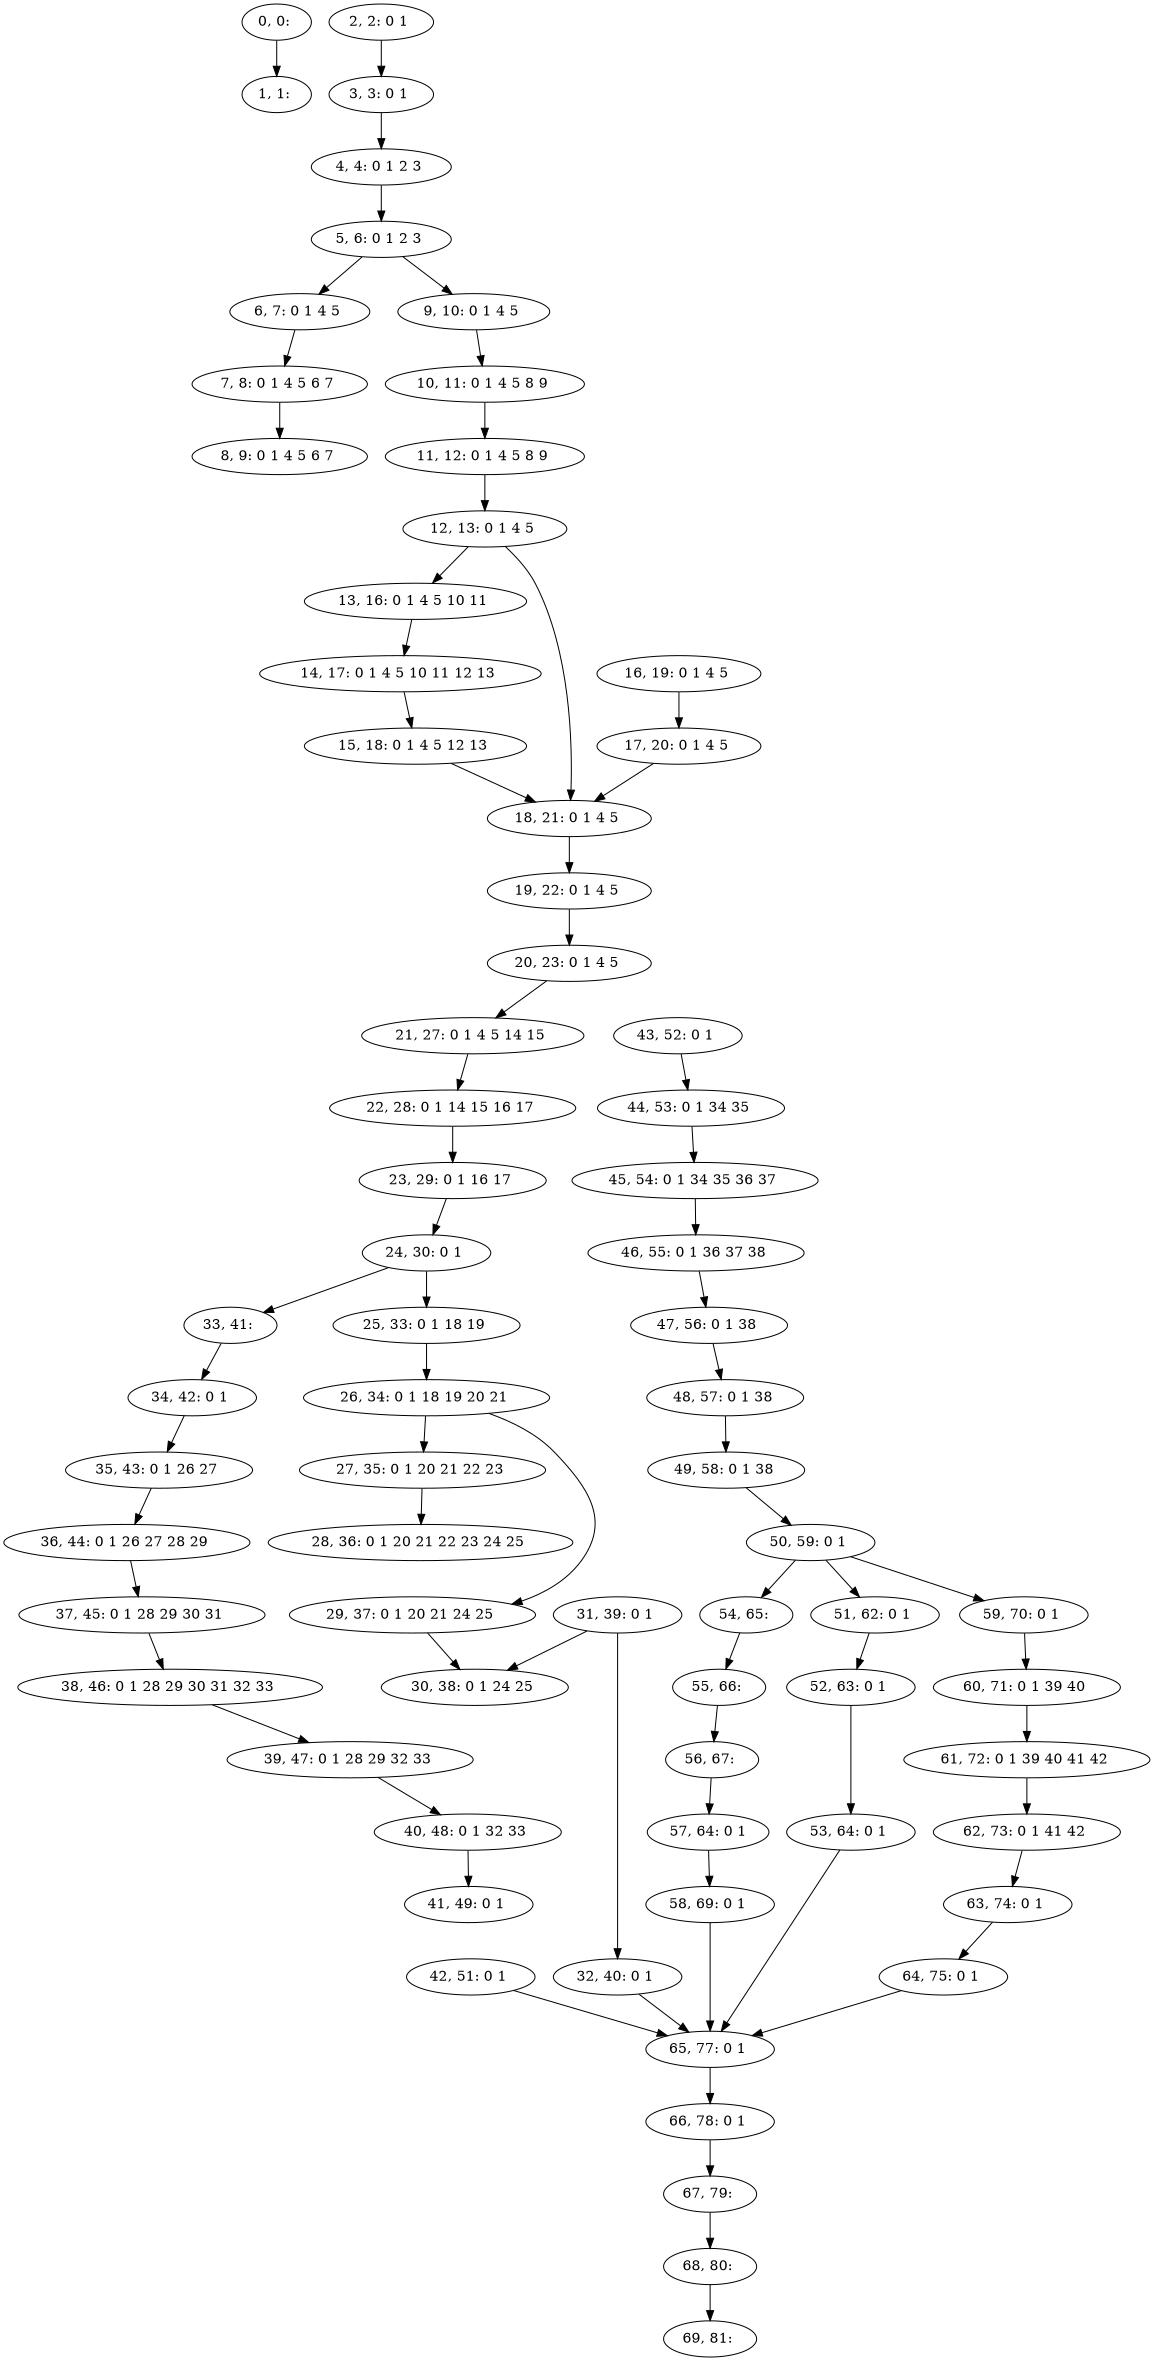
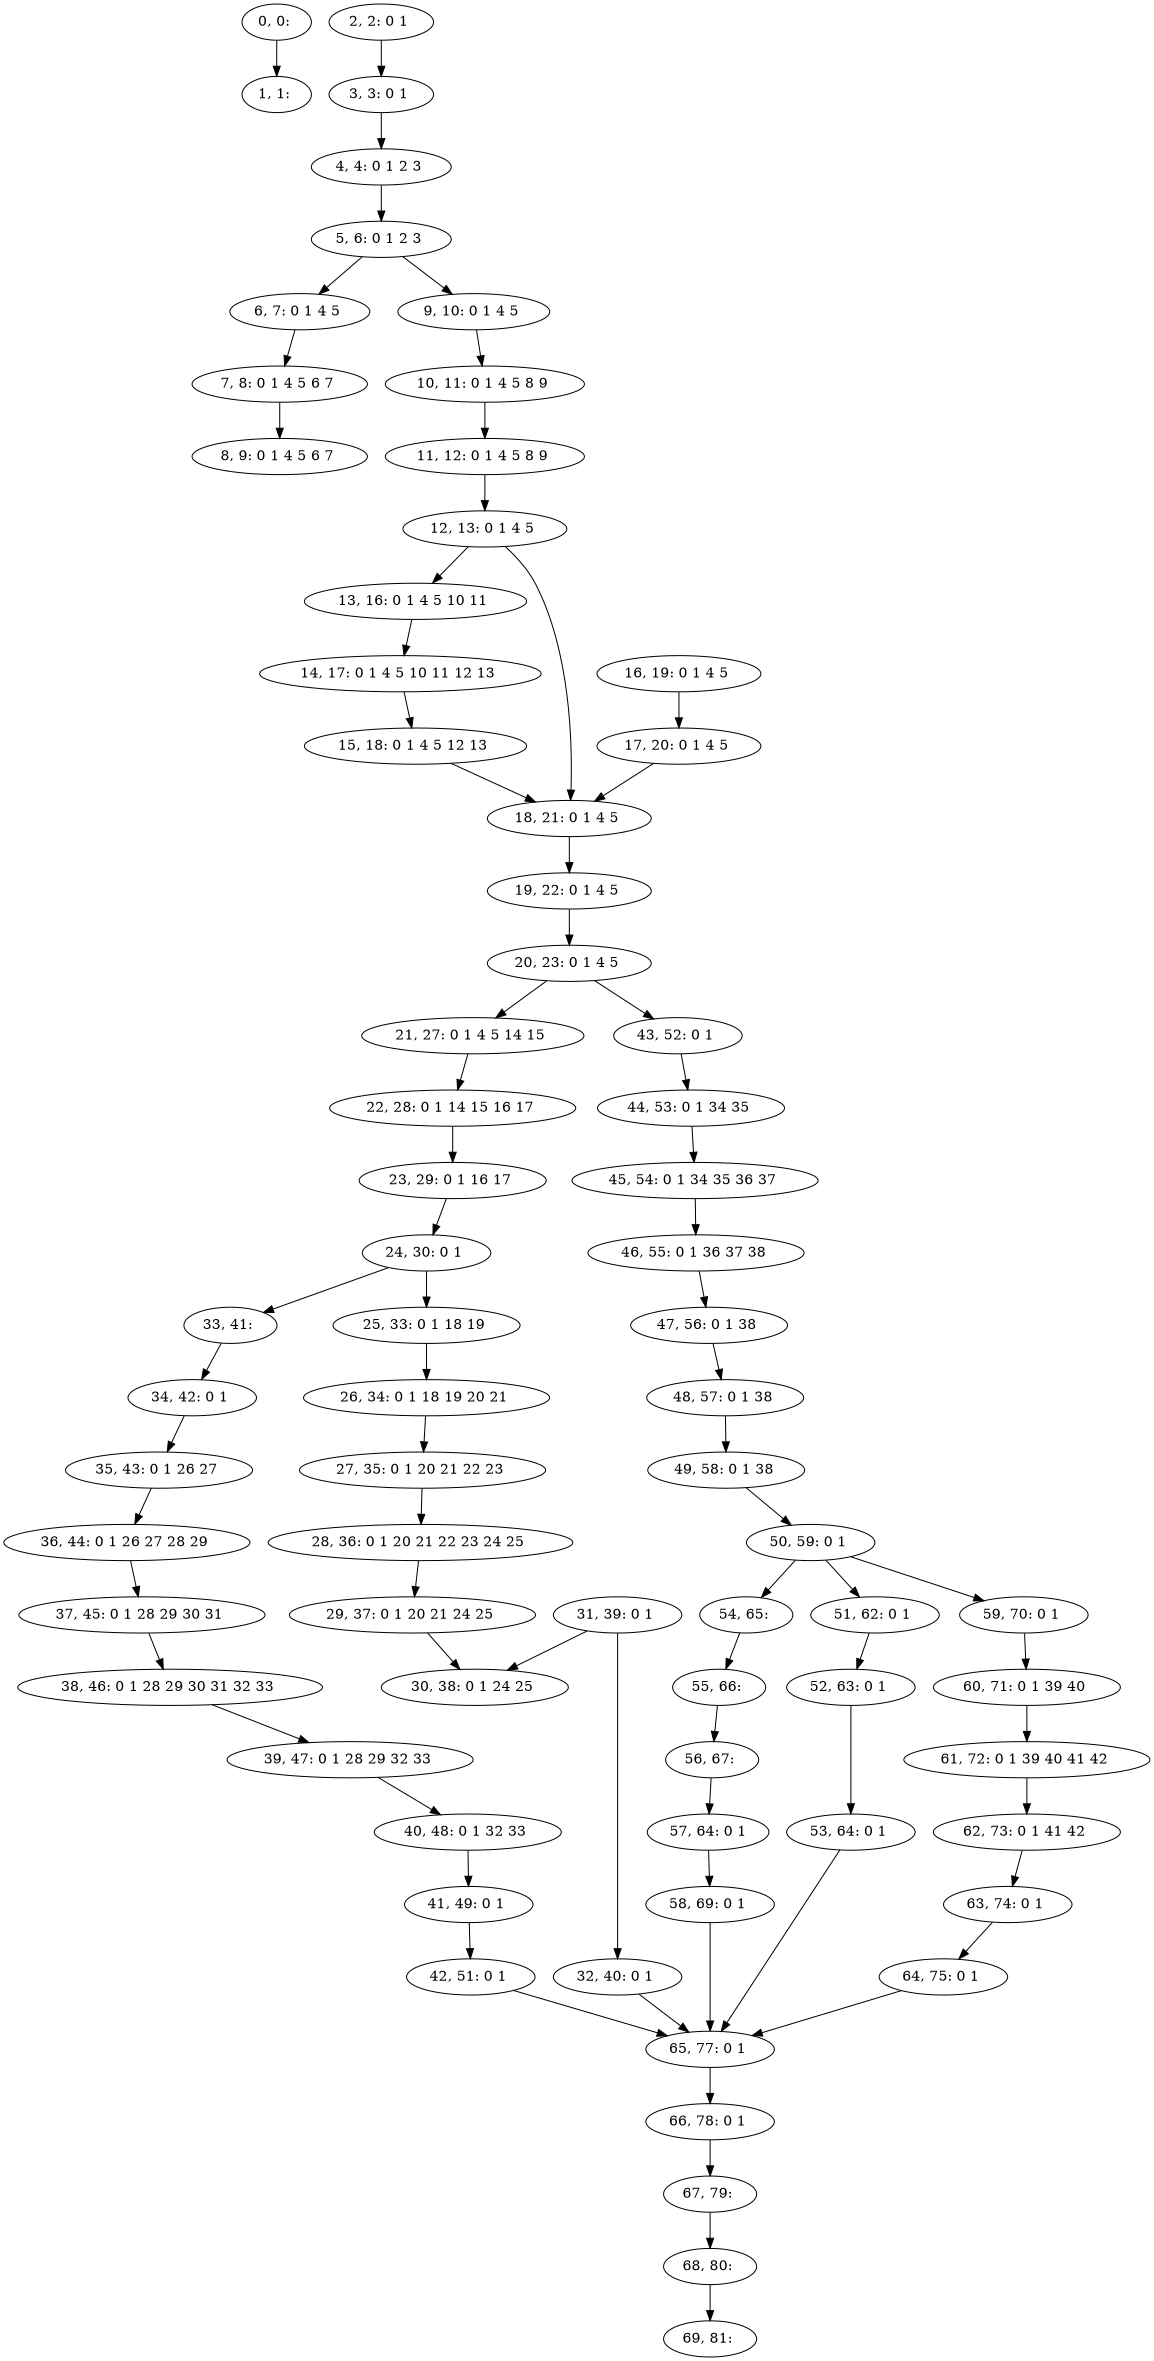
none -> (620, 997)
(590, 1501) -> (417, 1574)
none -> (470, 1936)
